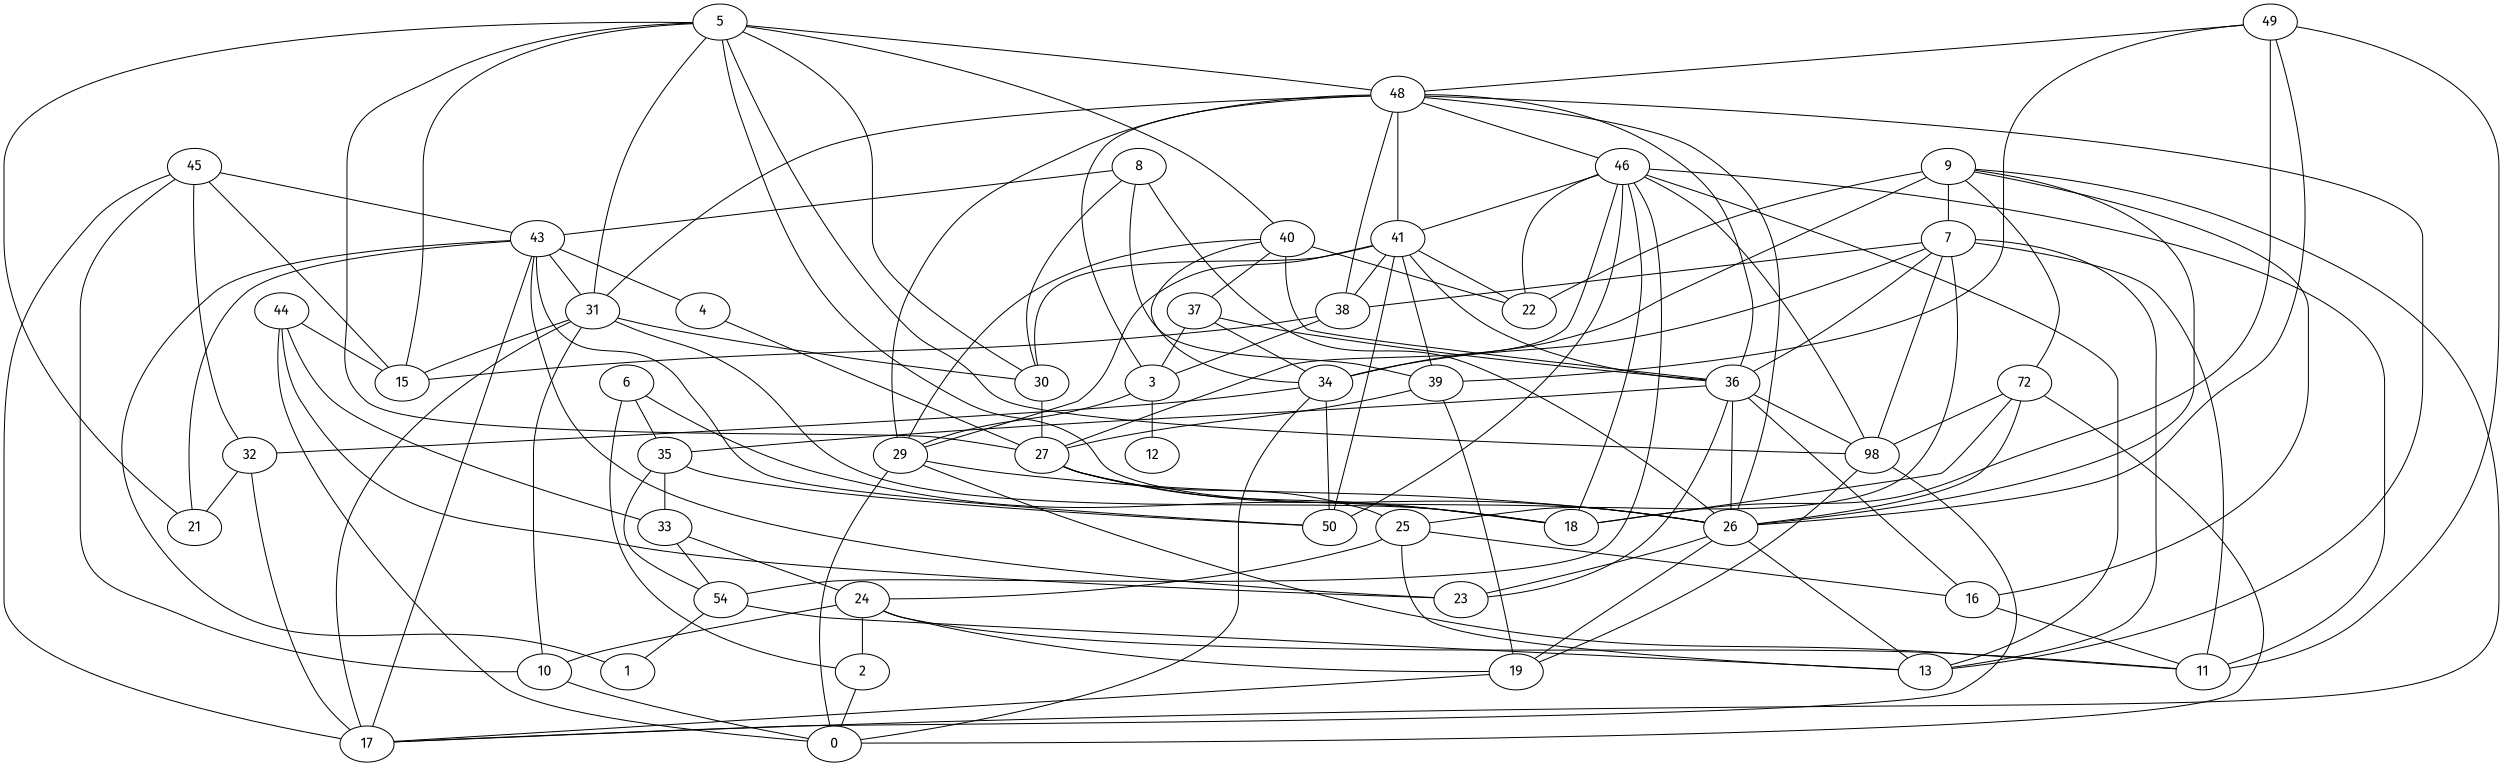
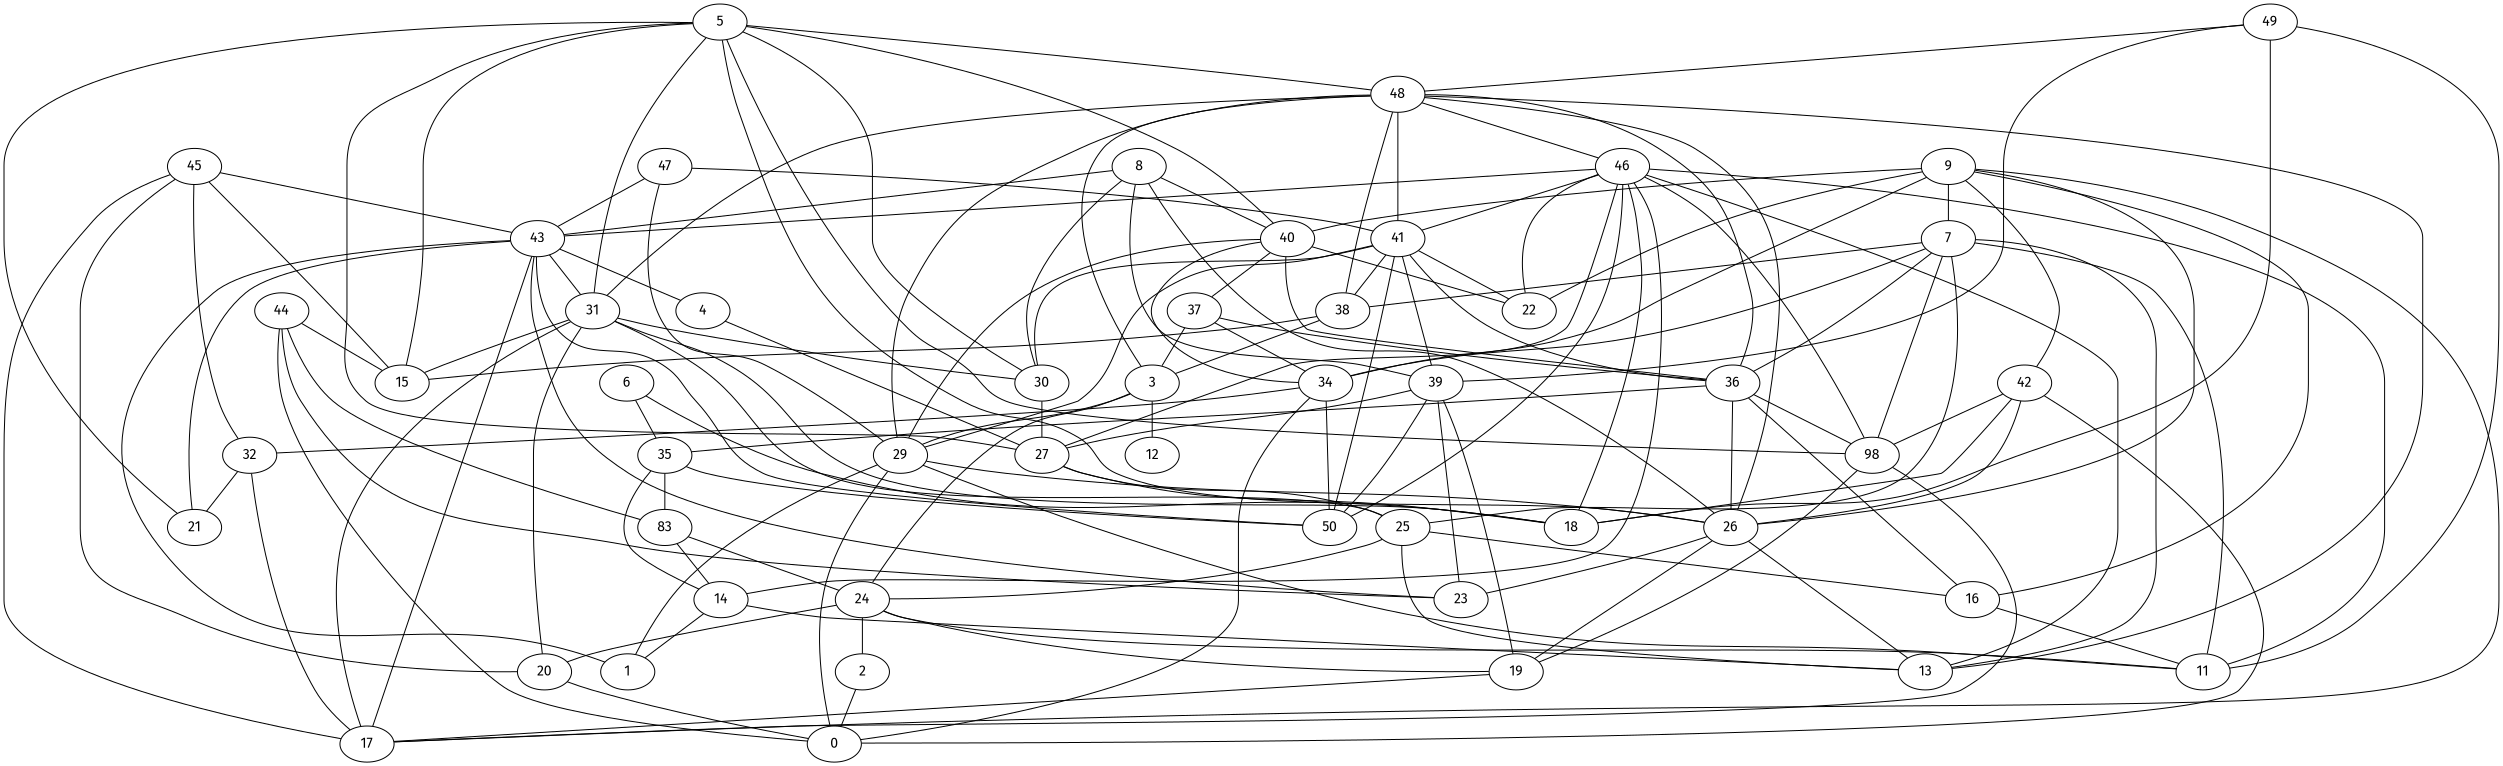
none -> (665, 166)
none -> (1601, 191)
none -> (1213, 203)
none -> (1054, 204)
(2025, 383) -> (2025, 383)
(2180, 430) -> none
none -> (980, 457)
none -> (1389, 458)
none -> (1137, 497)
(1383, 502) -> none
(665, 527) -> (665, 527)
none -> (738, 538)
(1643, 543) -> (1449, 491)
(652, 592) -> none
(721, 600) -> (721, 600)
(545, 672) -> (545, 672)
